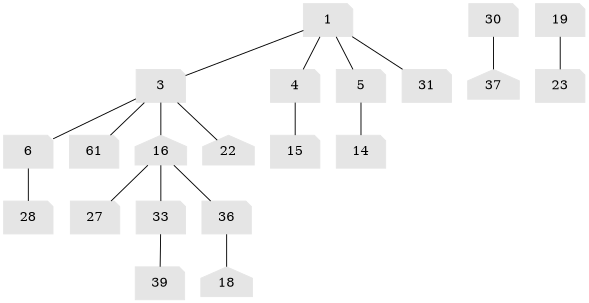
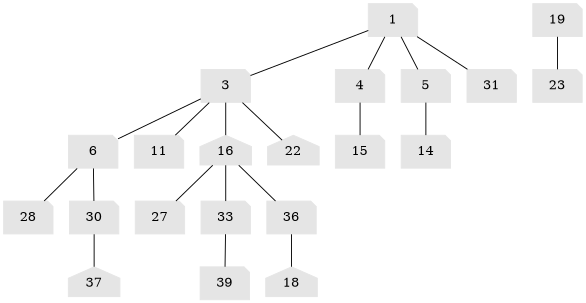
(94, 152) -> (159, 152)
none -> (94, 185)
